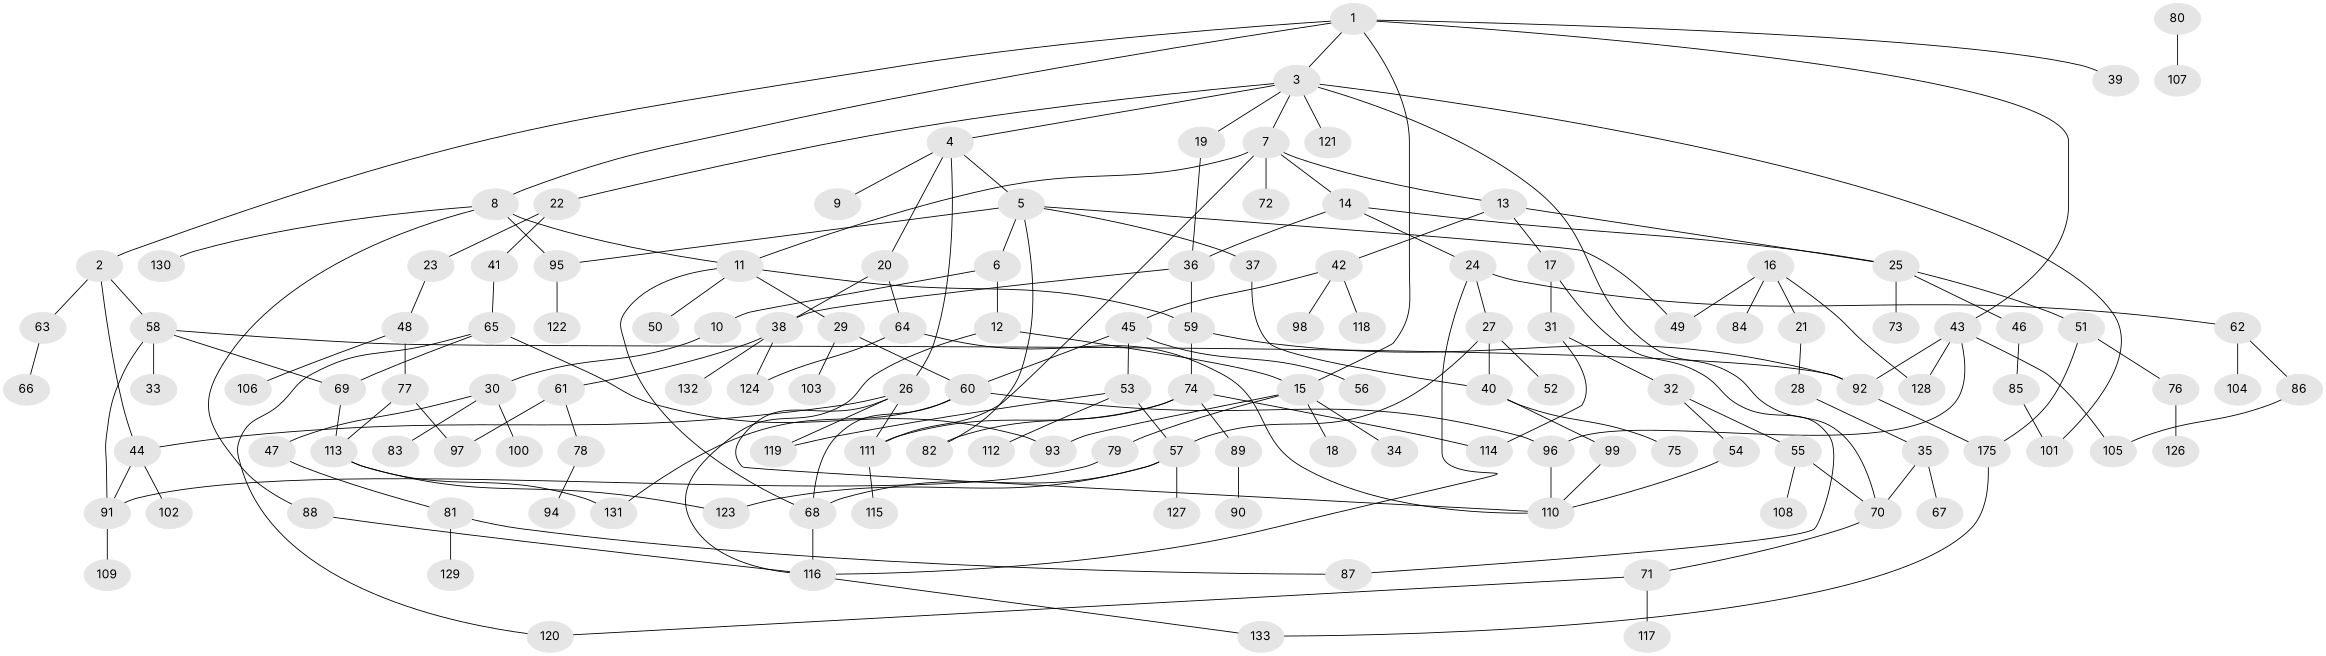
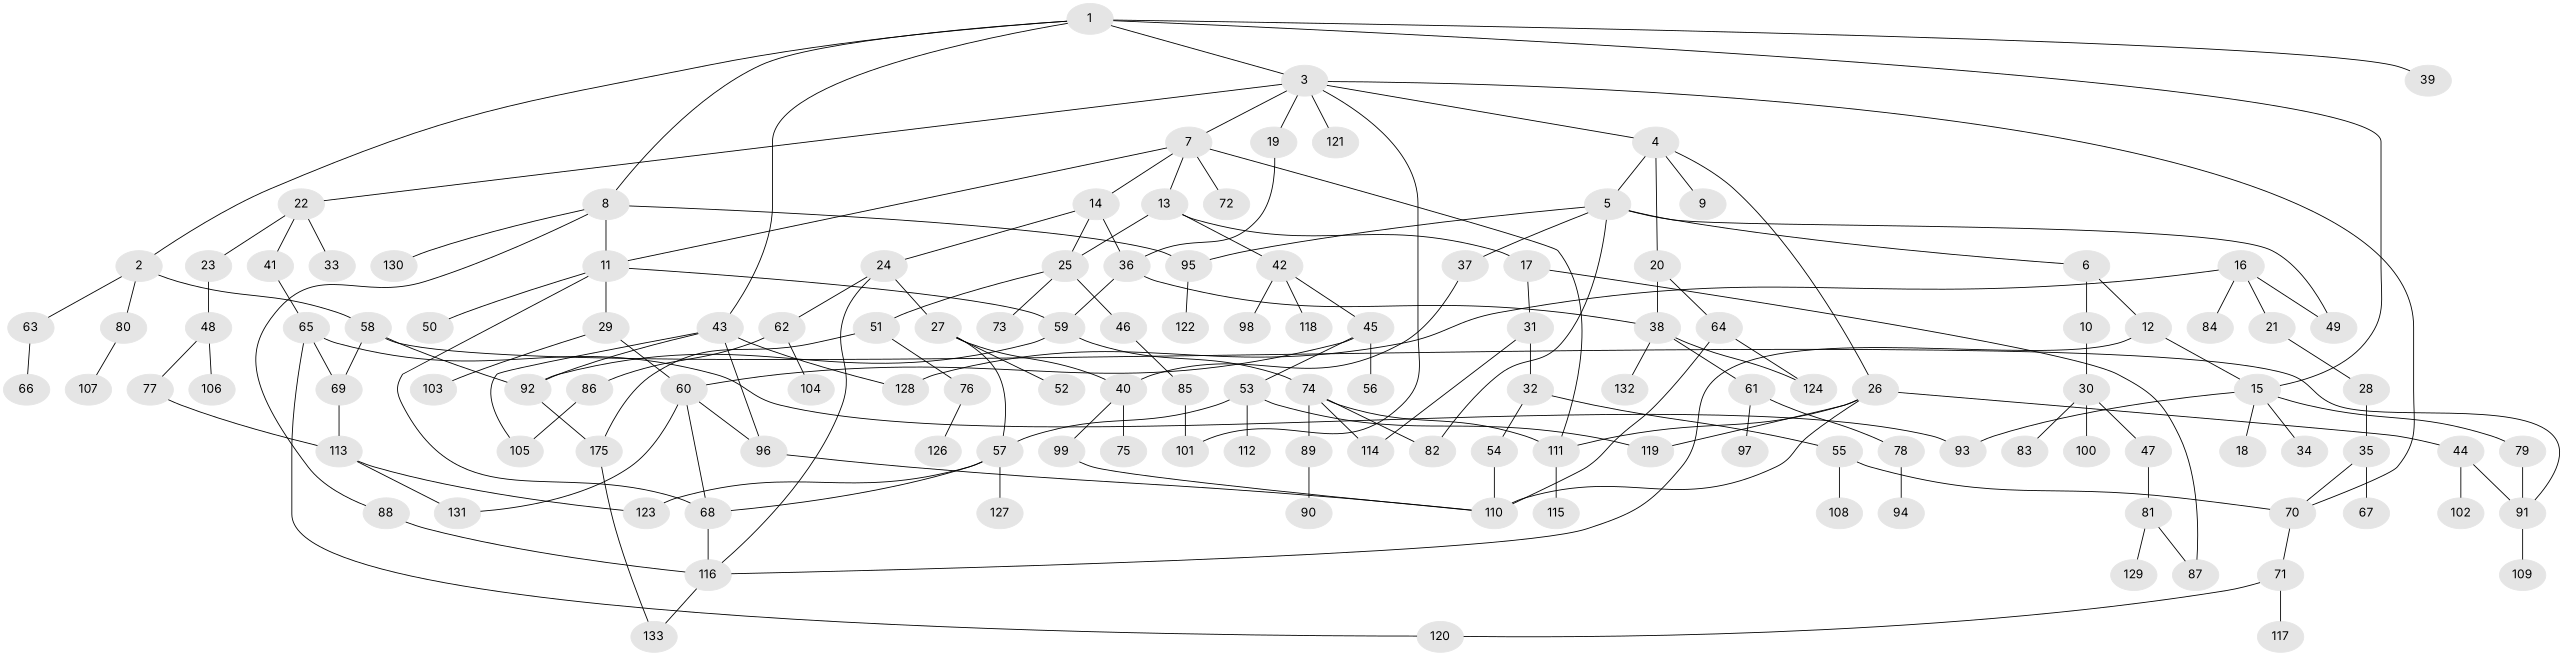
(154, 359) -> (317, 235)
(113, 360) -> (131, 297)
(431, 420) -> none
